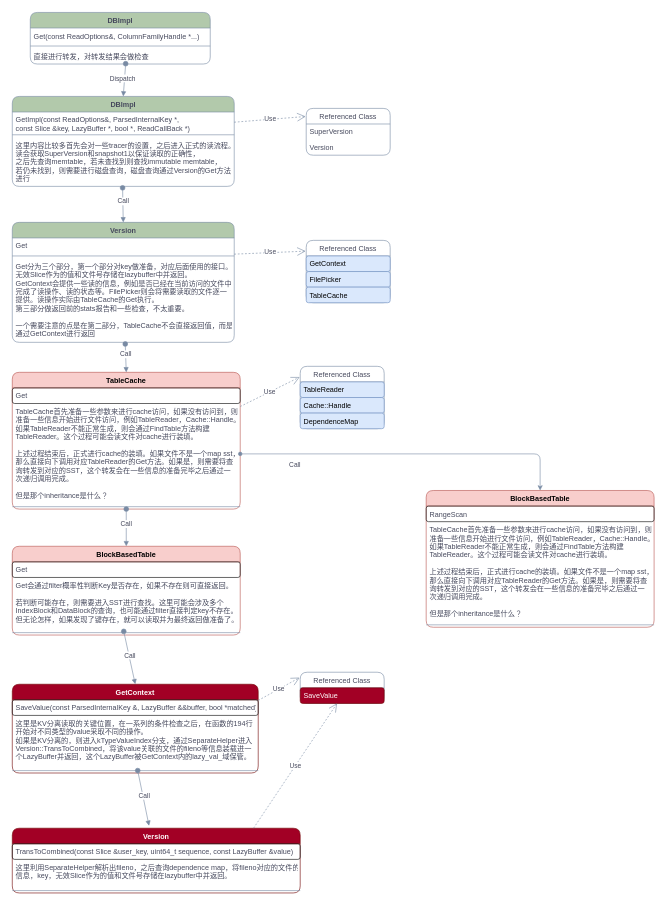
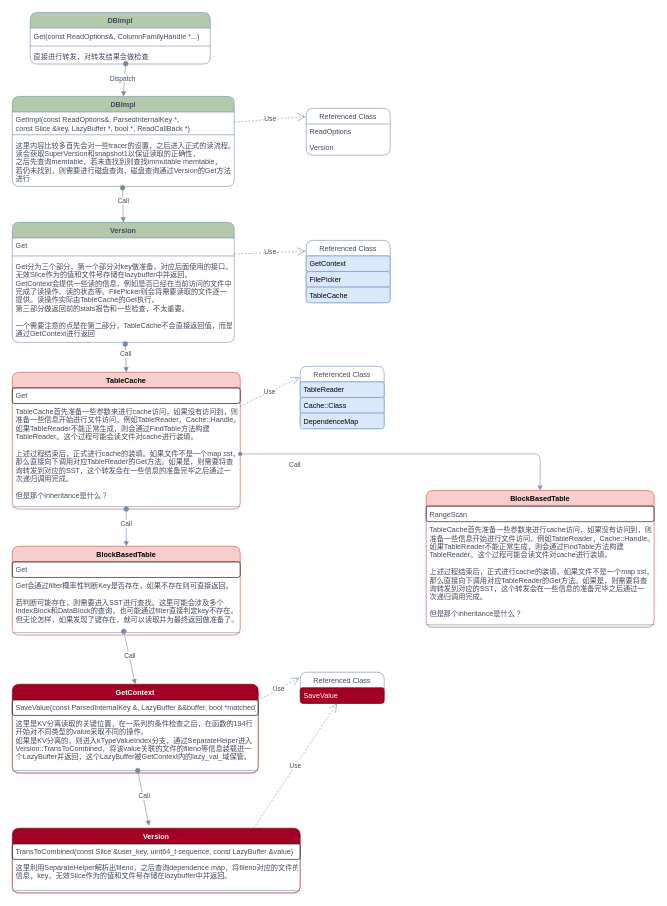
(333, 132) -> (331, 132)
(327, 406) -> (325, 406)
